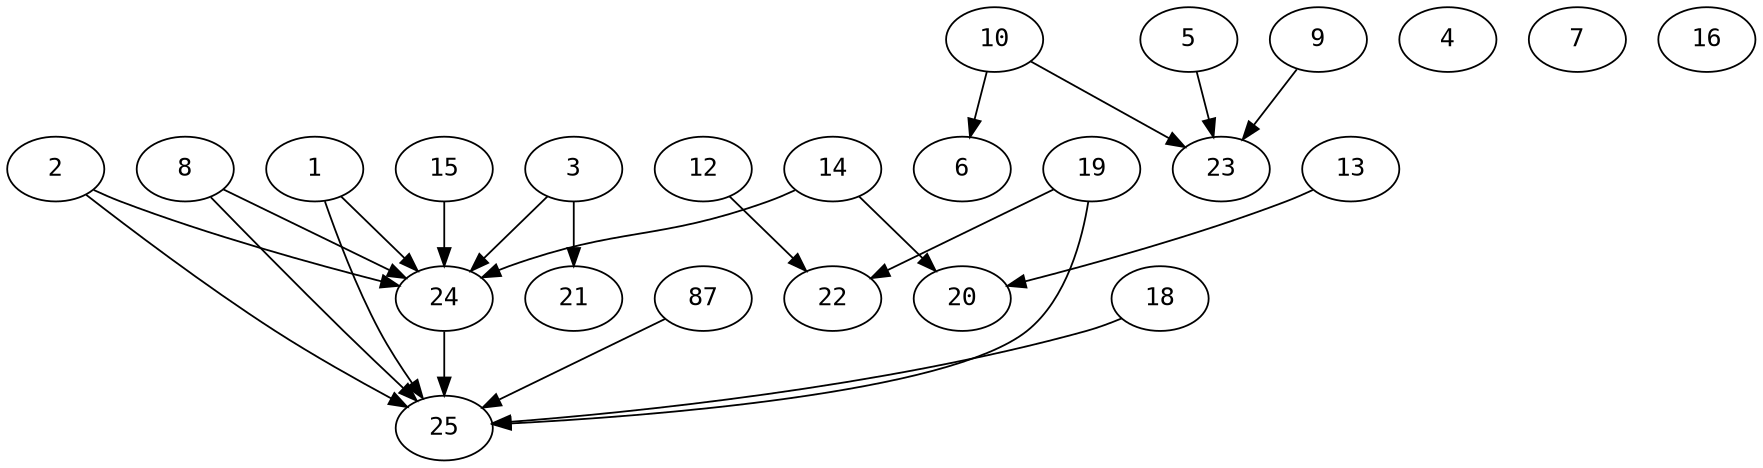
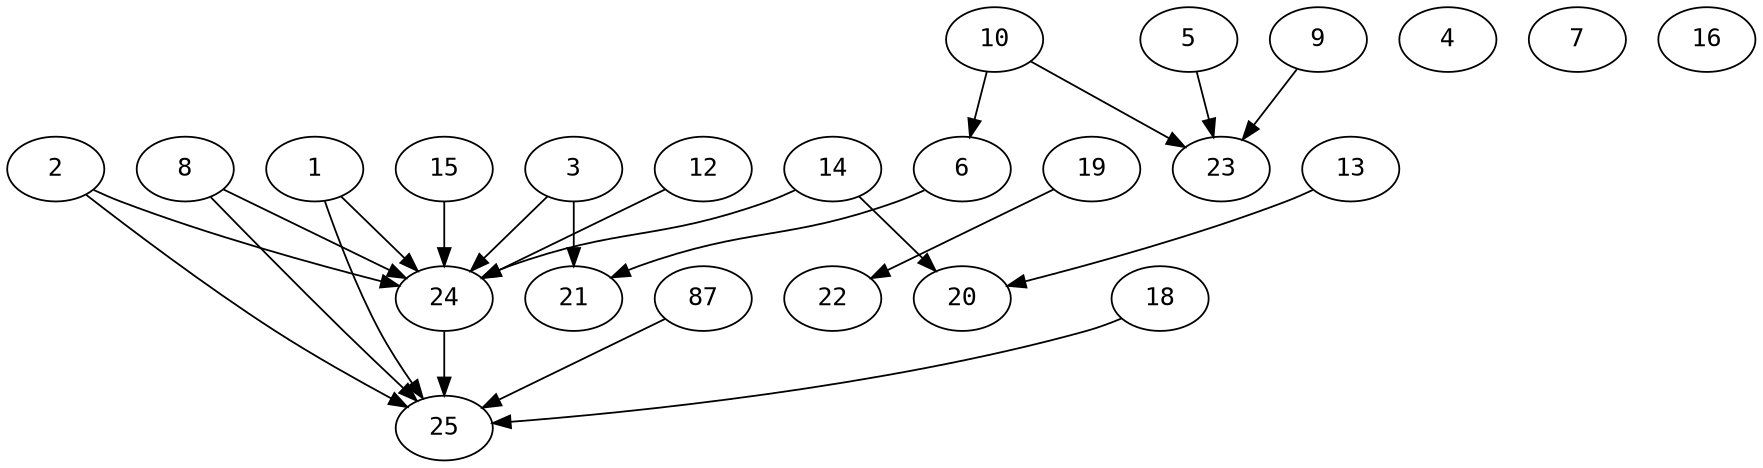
(761, 227) -> (586, 228)
none -> (777, 232)
(846, 389) -> none
